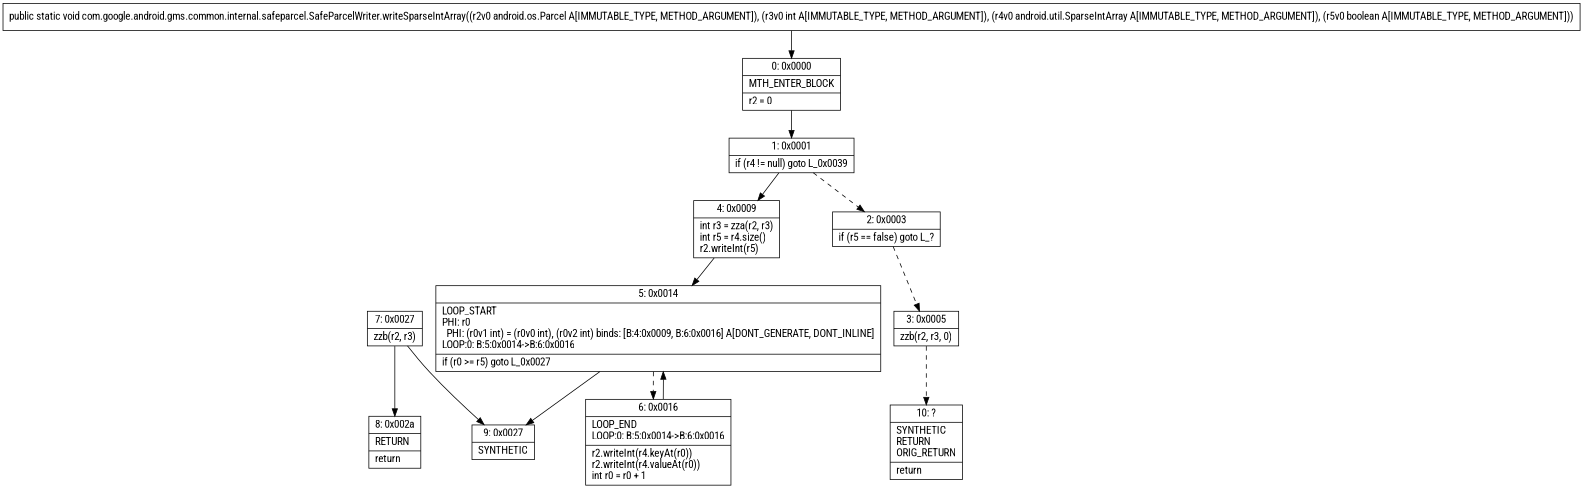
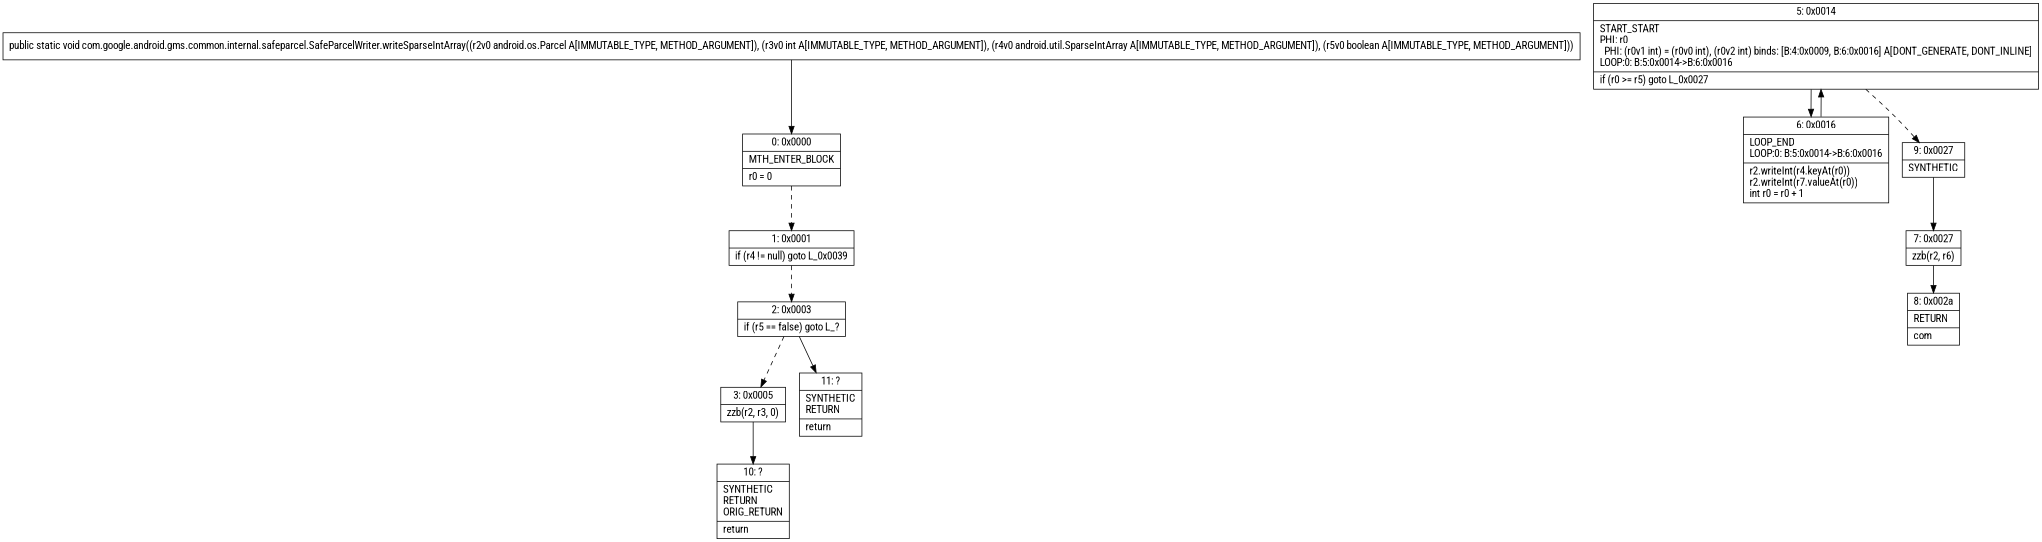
(760, 101) -> (760, 177)
(792, 120) -> (792, 205)
(737, 229) -> none
(469, 311) -> (1630, 29)
(395, 337) -> (1934, 256)
(926, 372) -> (753, 439)
(653, 382) -> (1811, 99)
(441, 384) -> (1934, 200)
(566, 396) -> (1891, 112)
none -> (831, 405)
(388, 459) -> (1923, 336)
(646, 465) -> (1804, 183)
